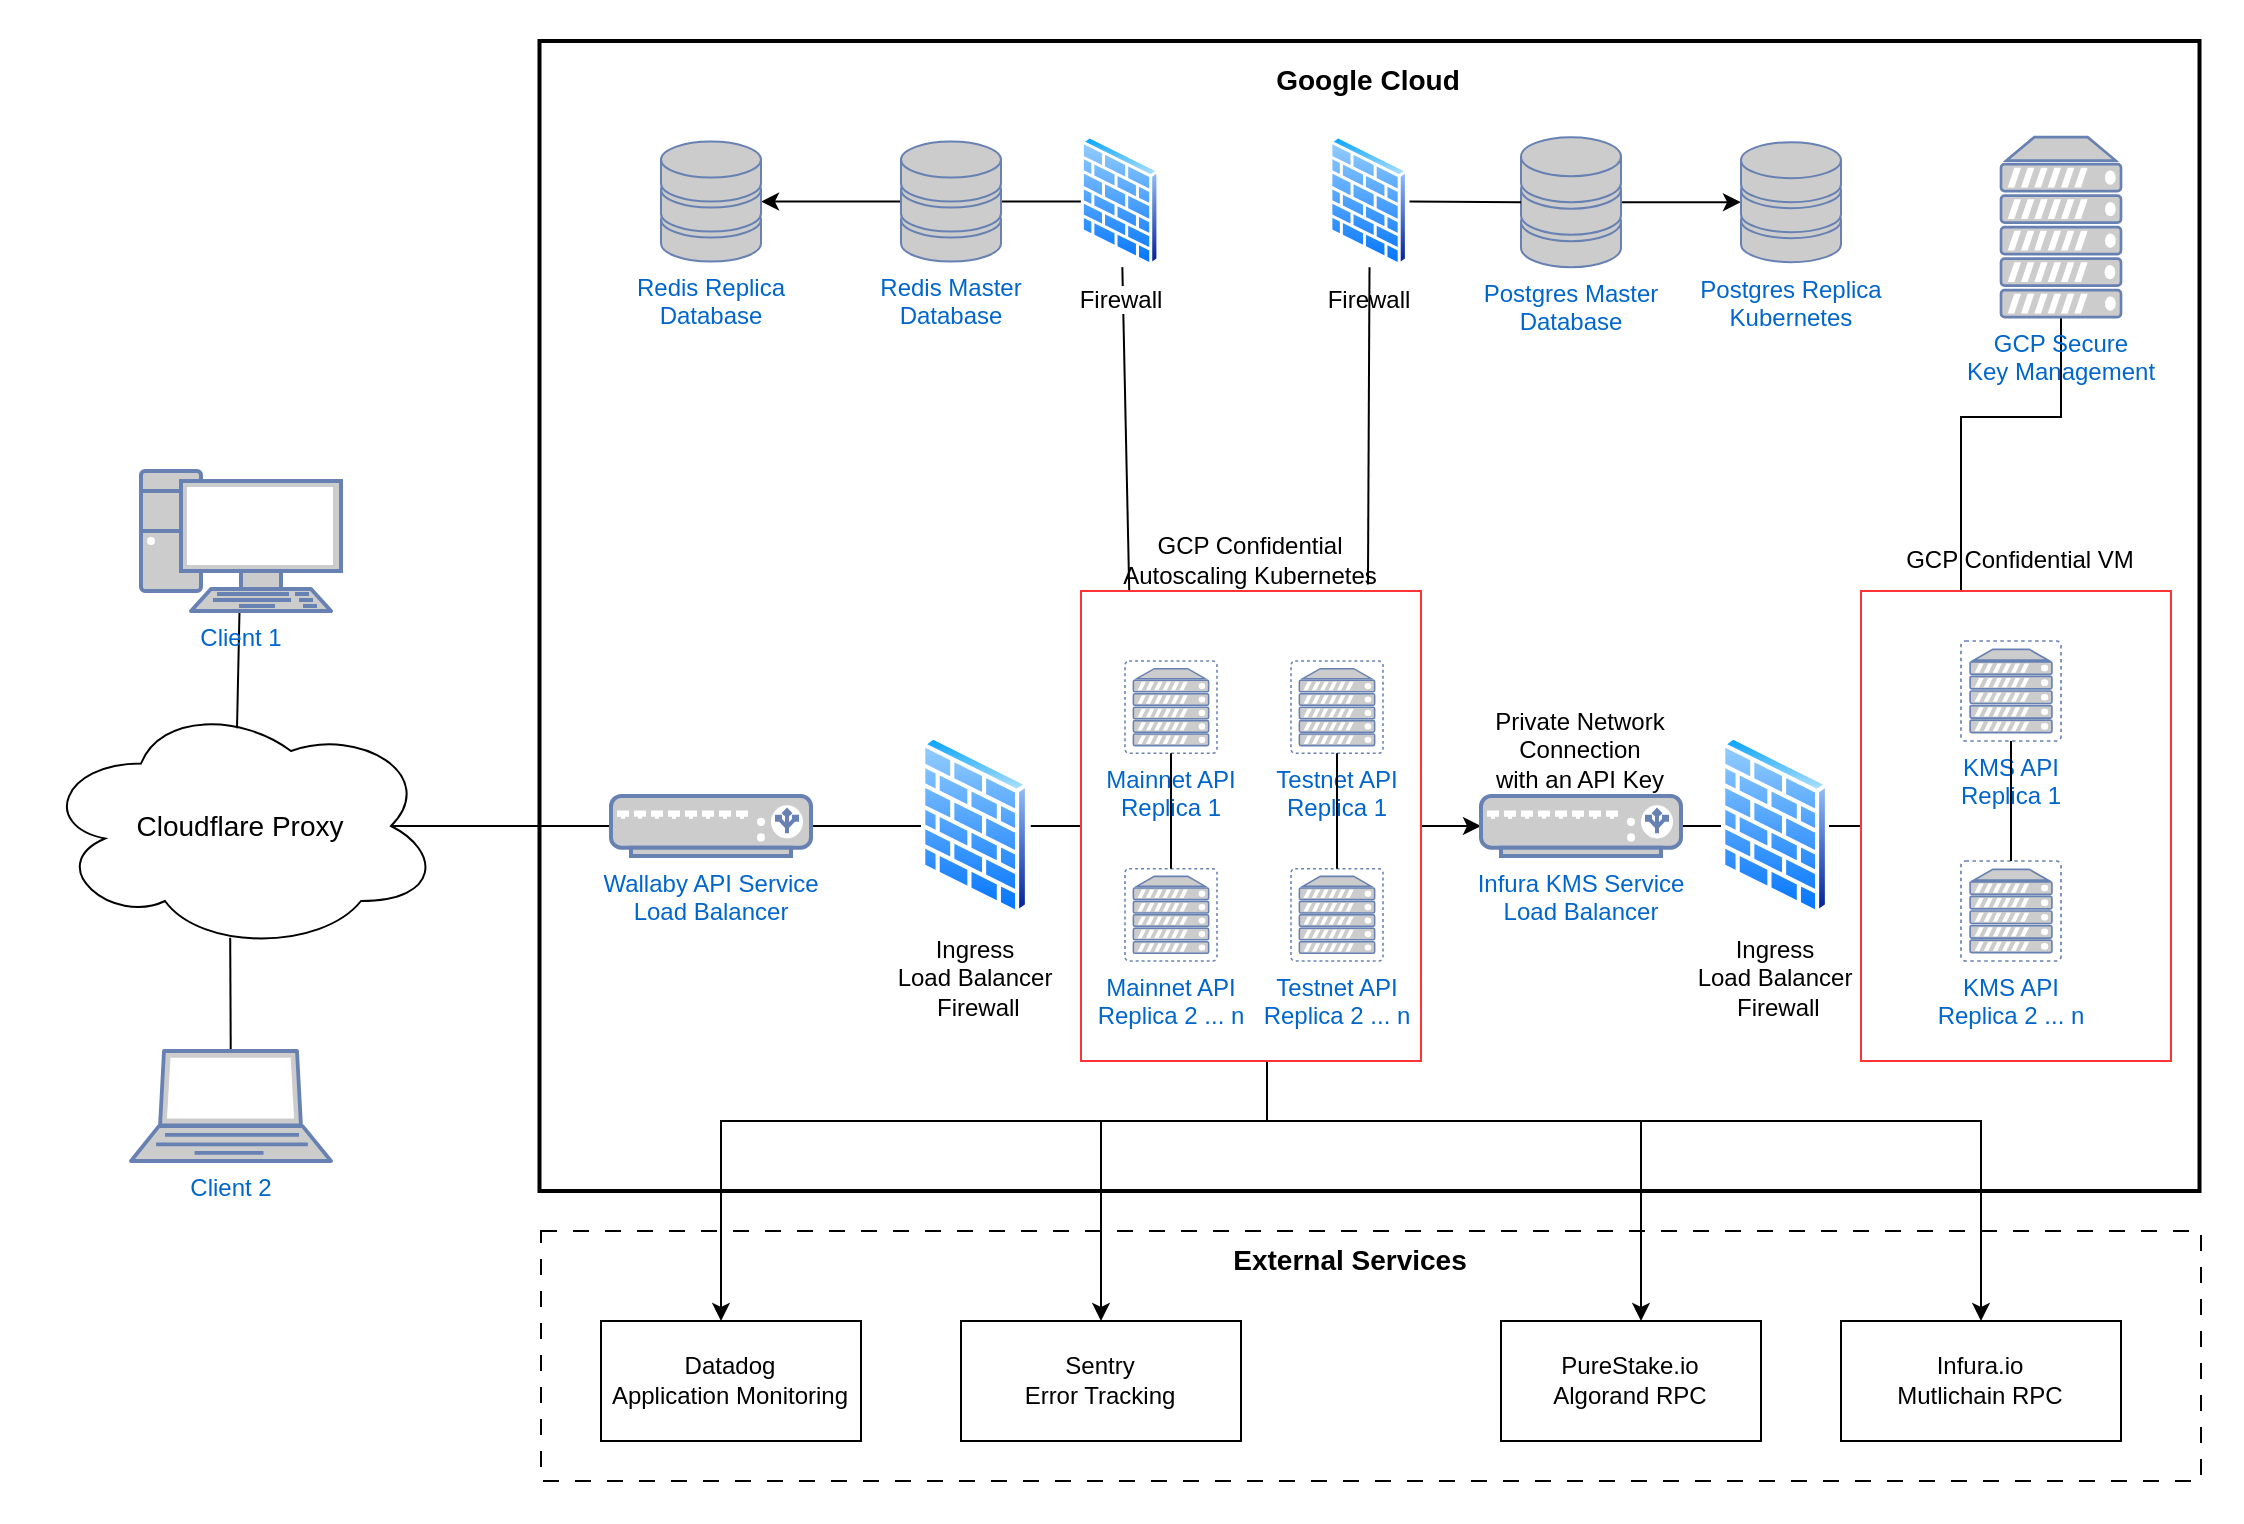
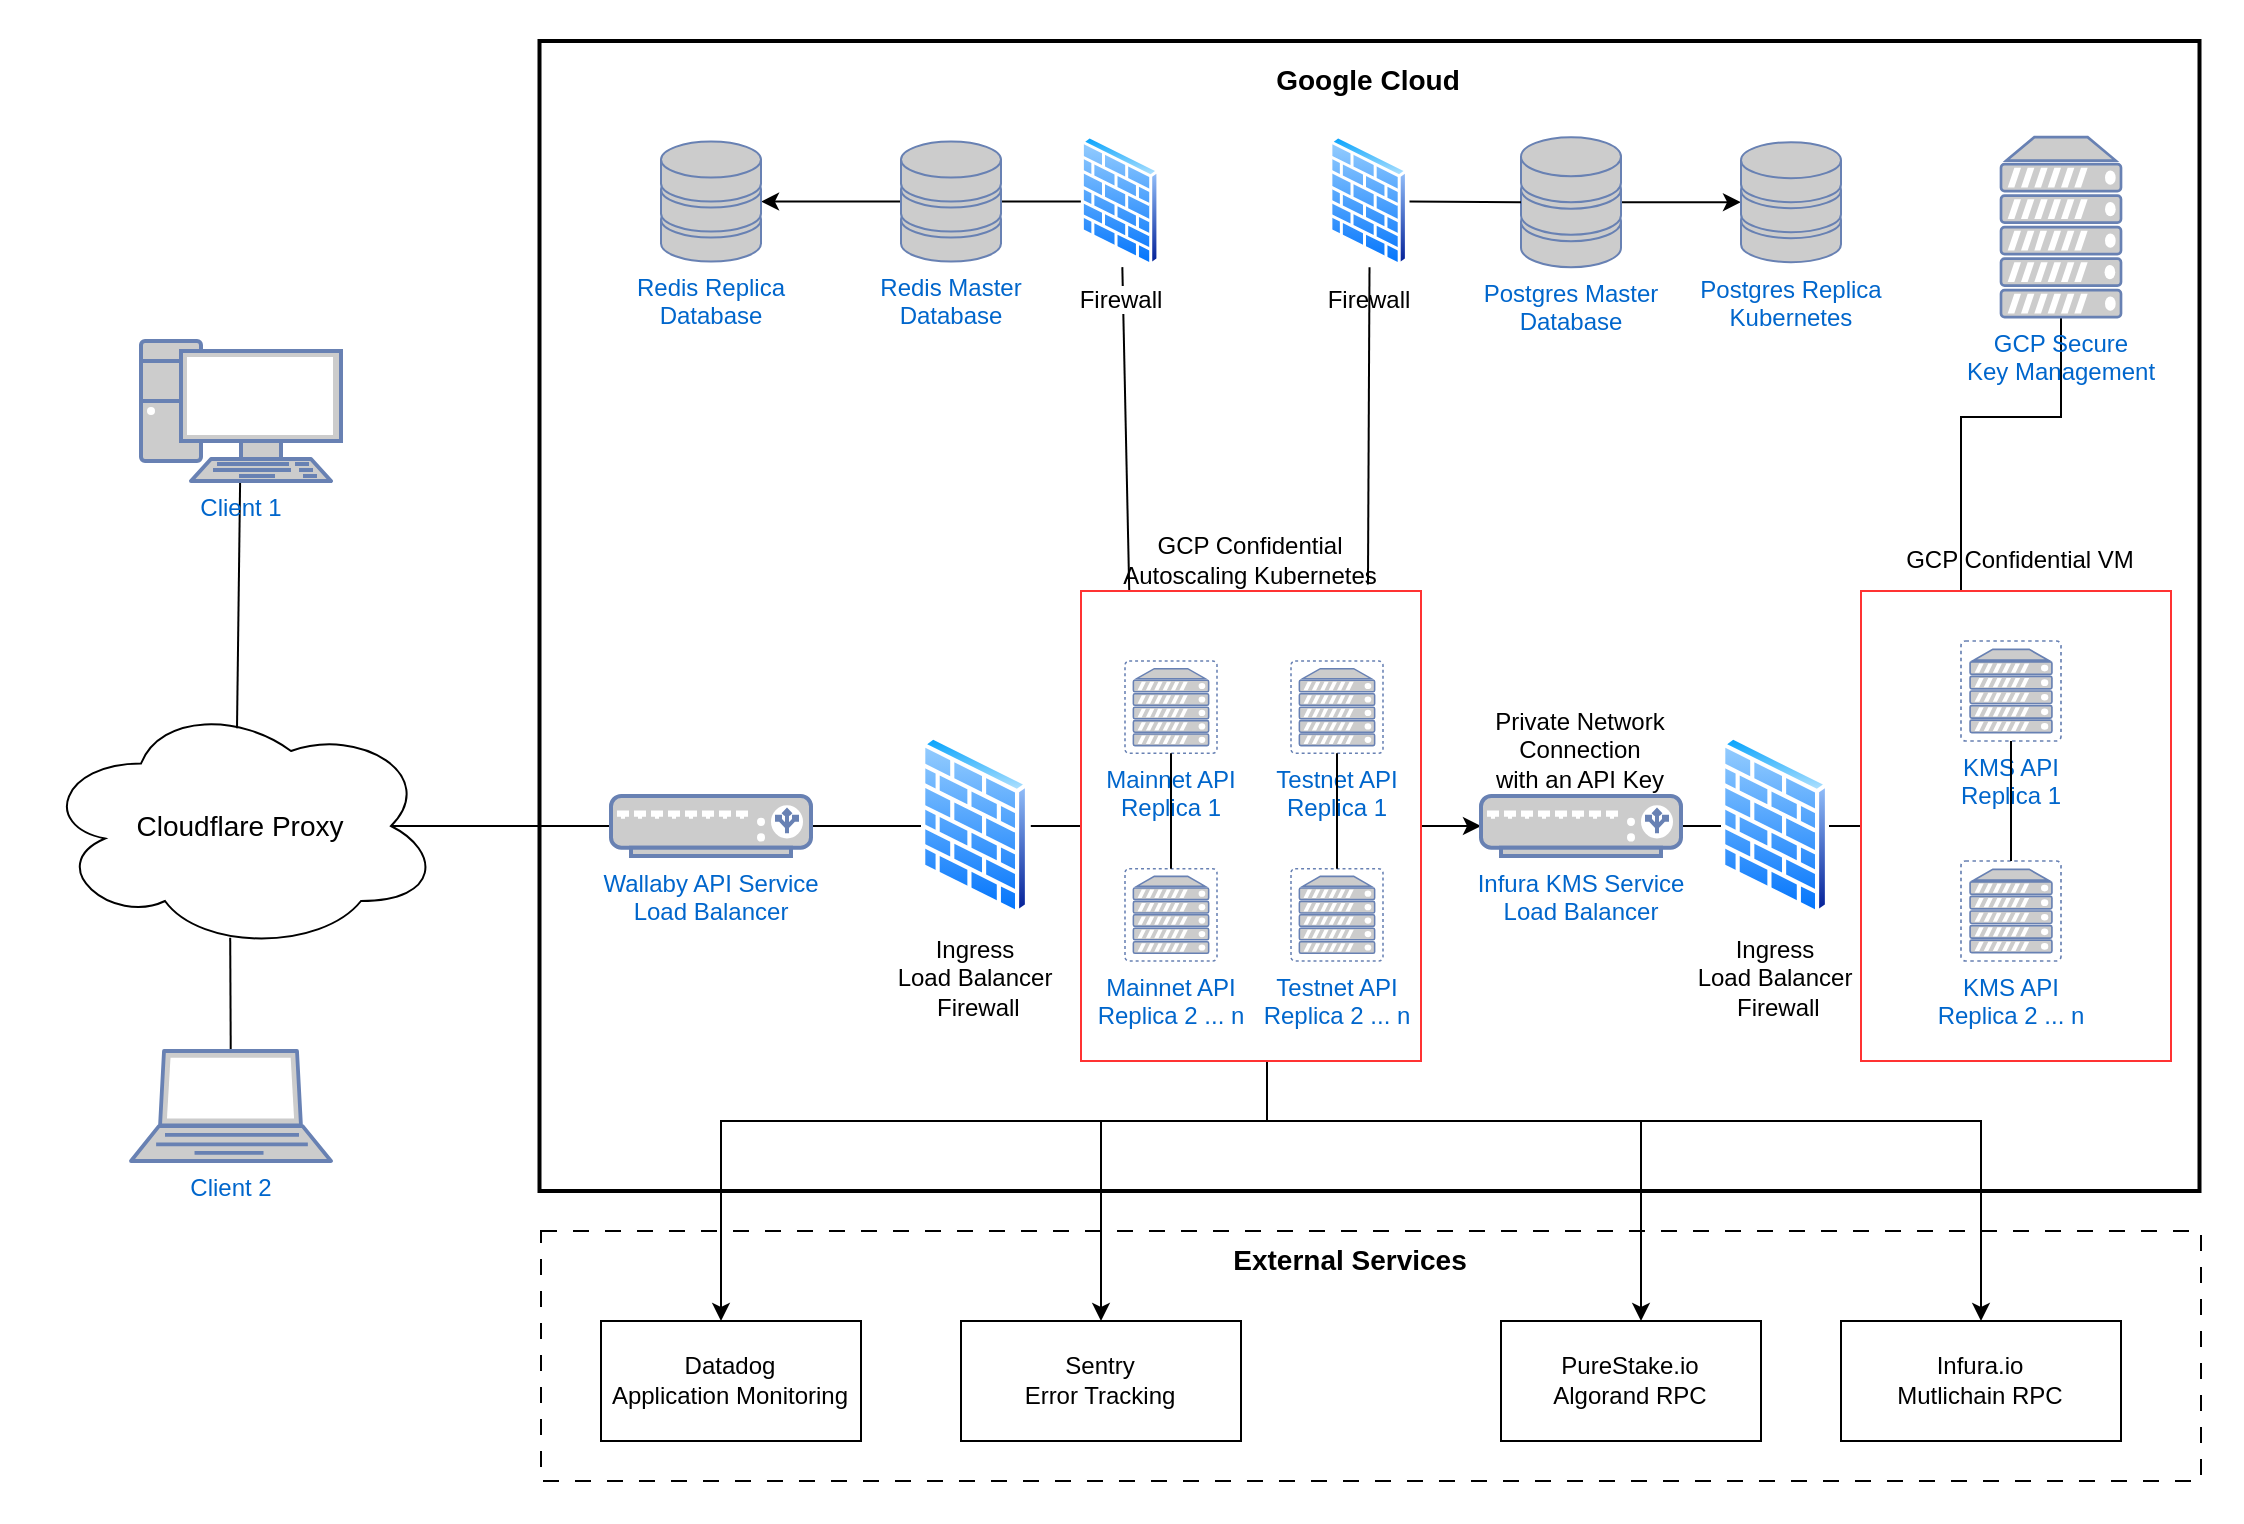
(241, 541) -> (241, 411)
